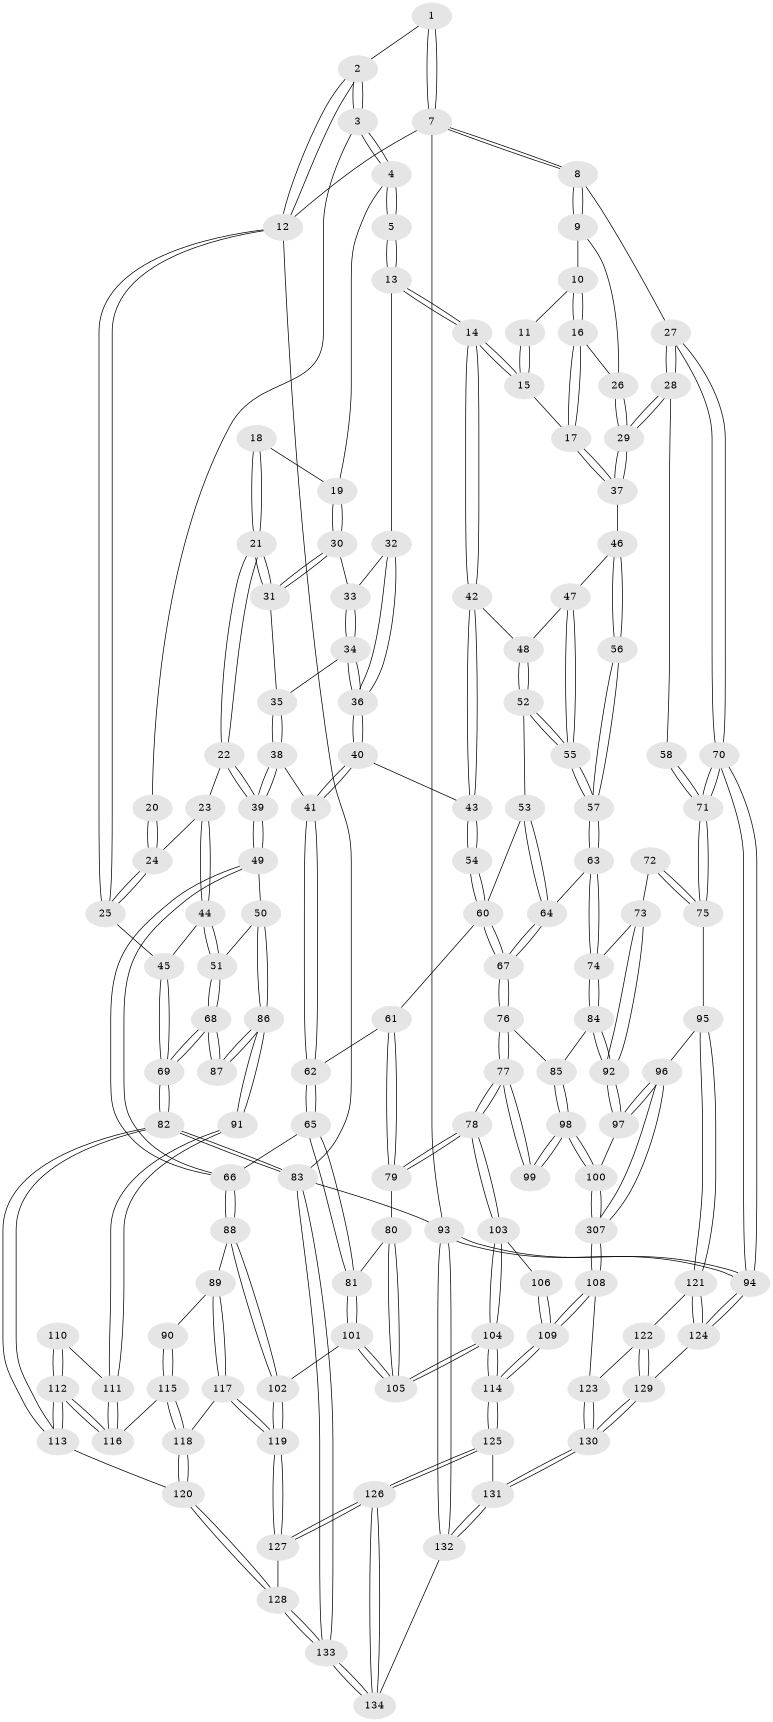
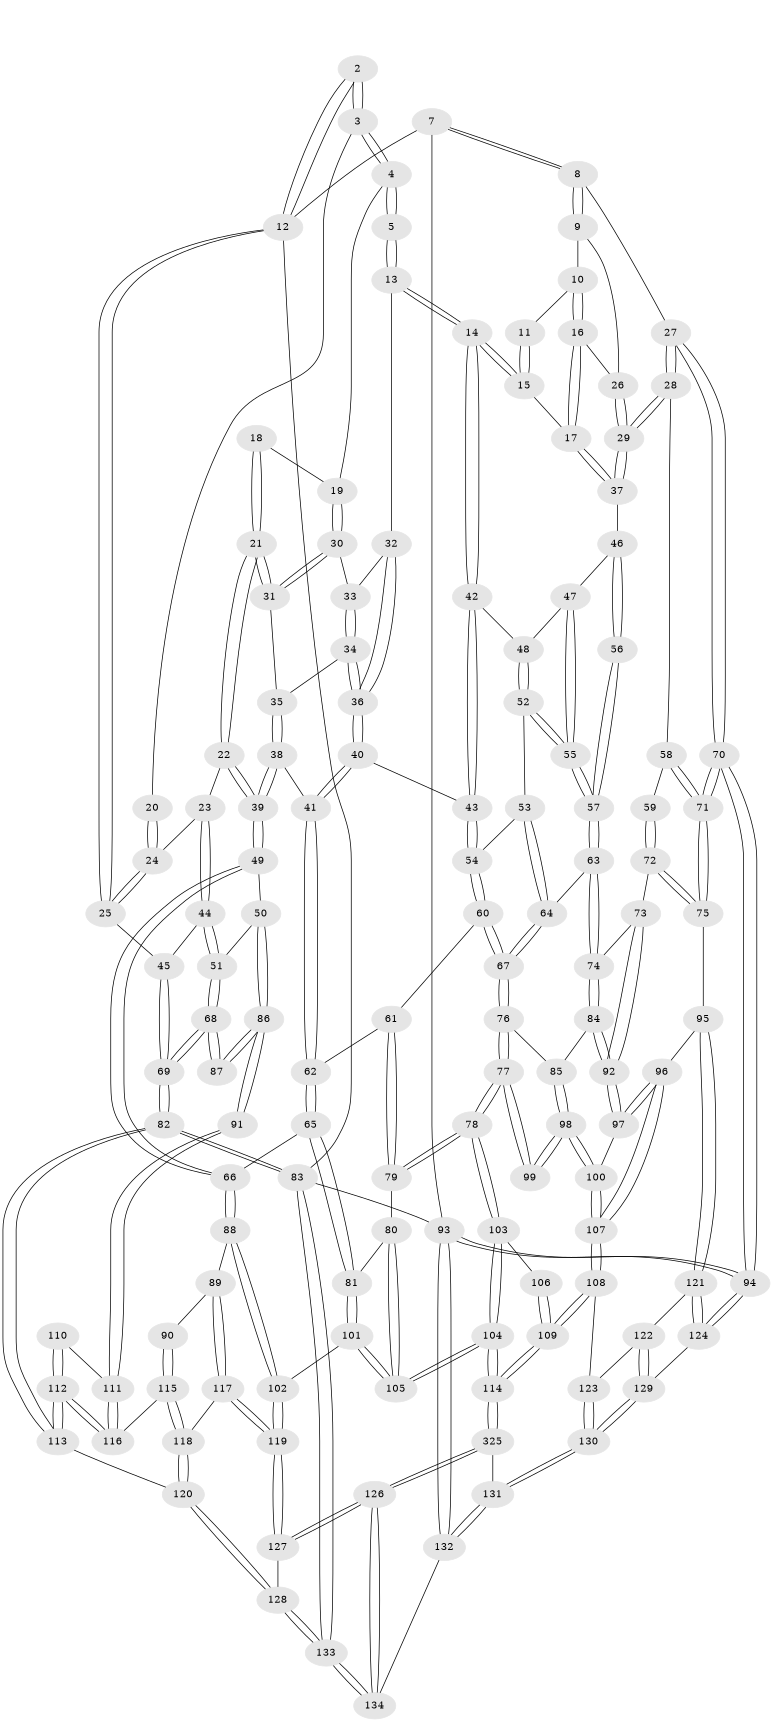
(432, 16) -> none
none -> (650, 808)
(504, 861) -> (499, 834)
(596, 1231) -> (596, 1231)
(493, 1442) -> (493, 1442)
